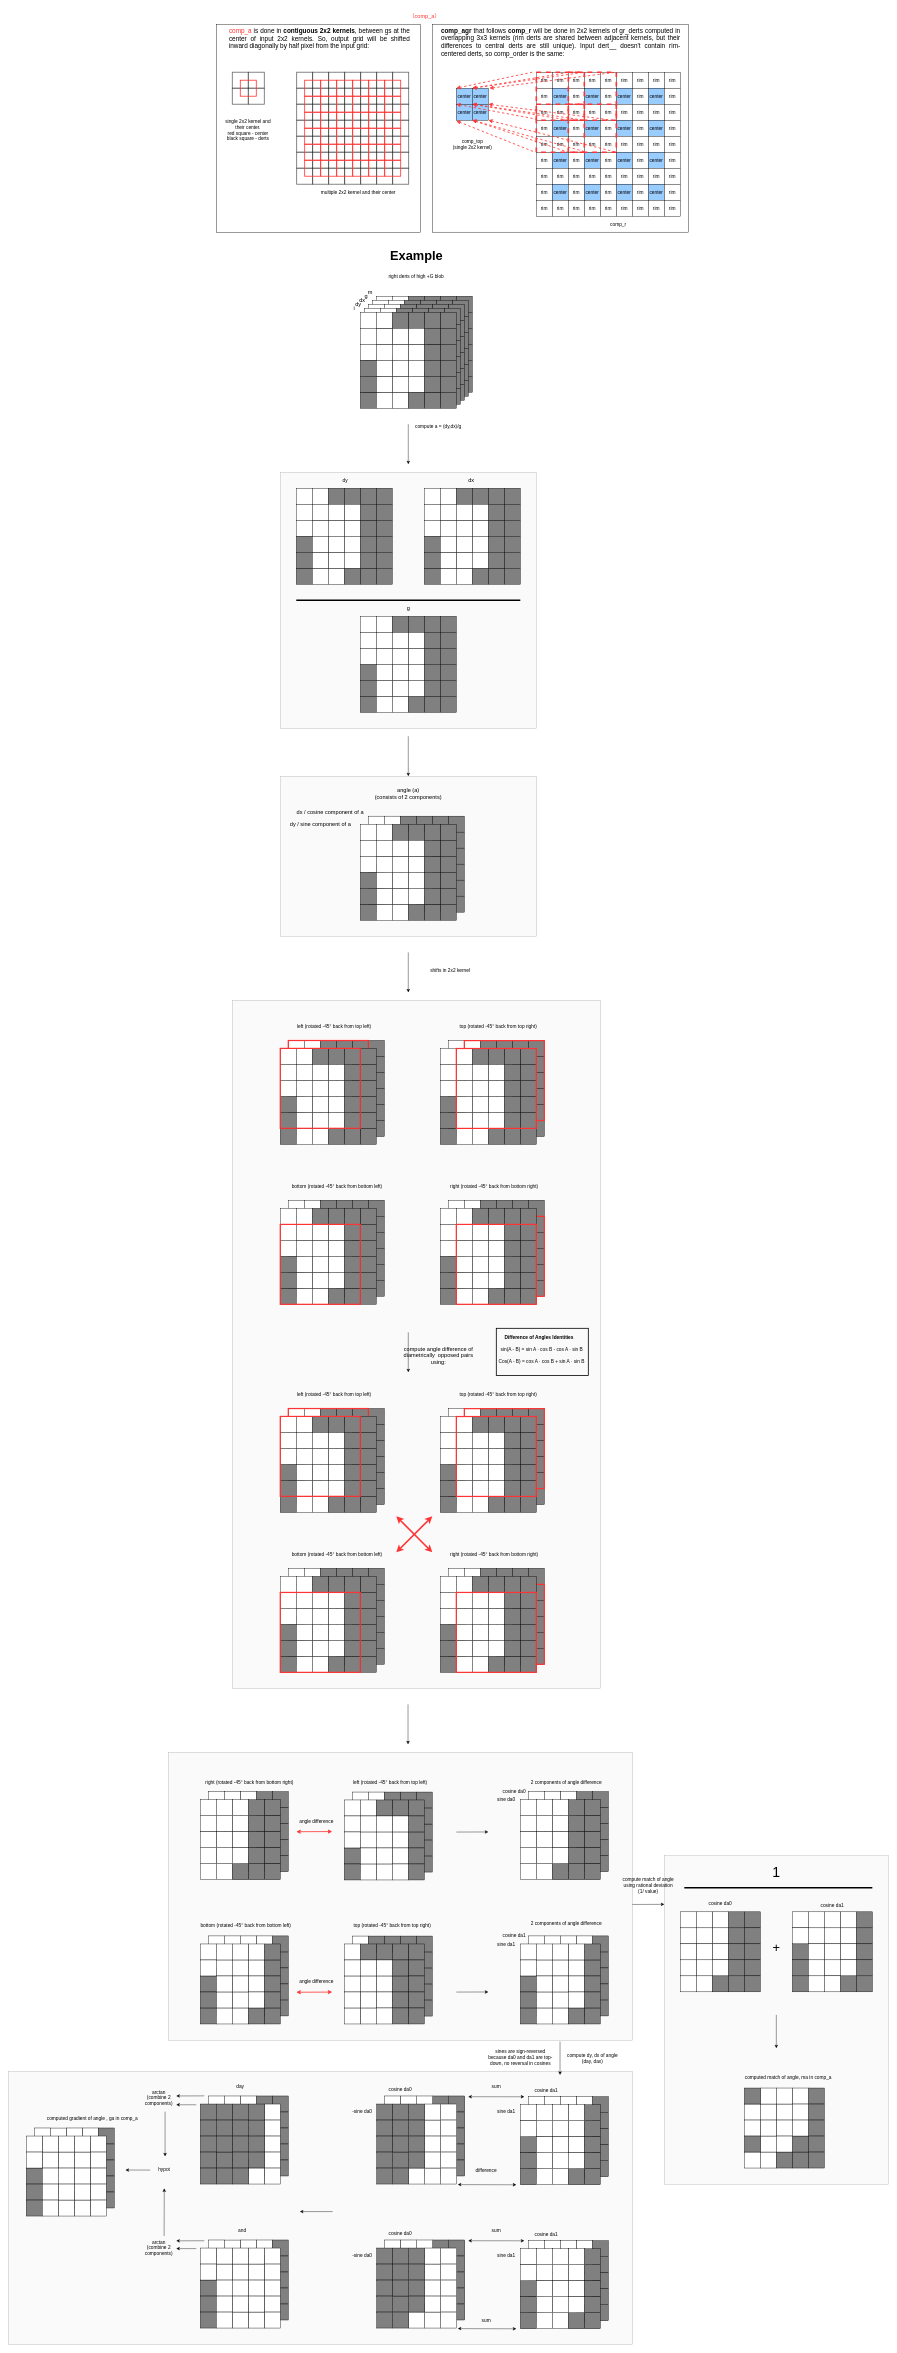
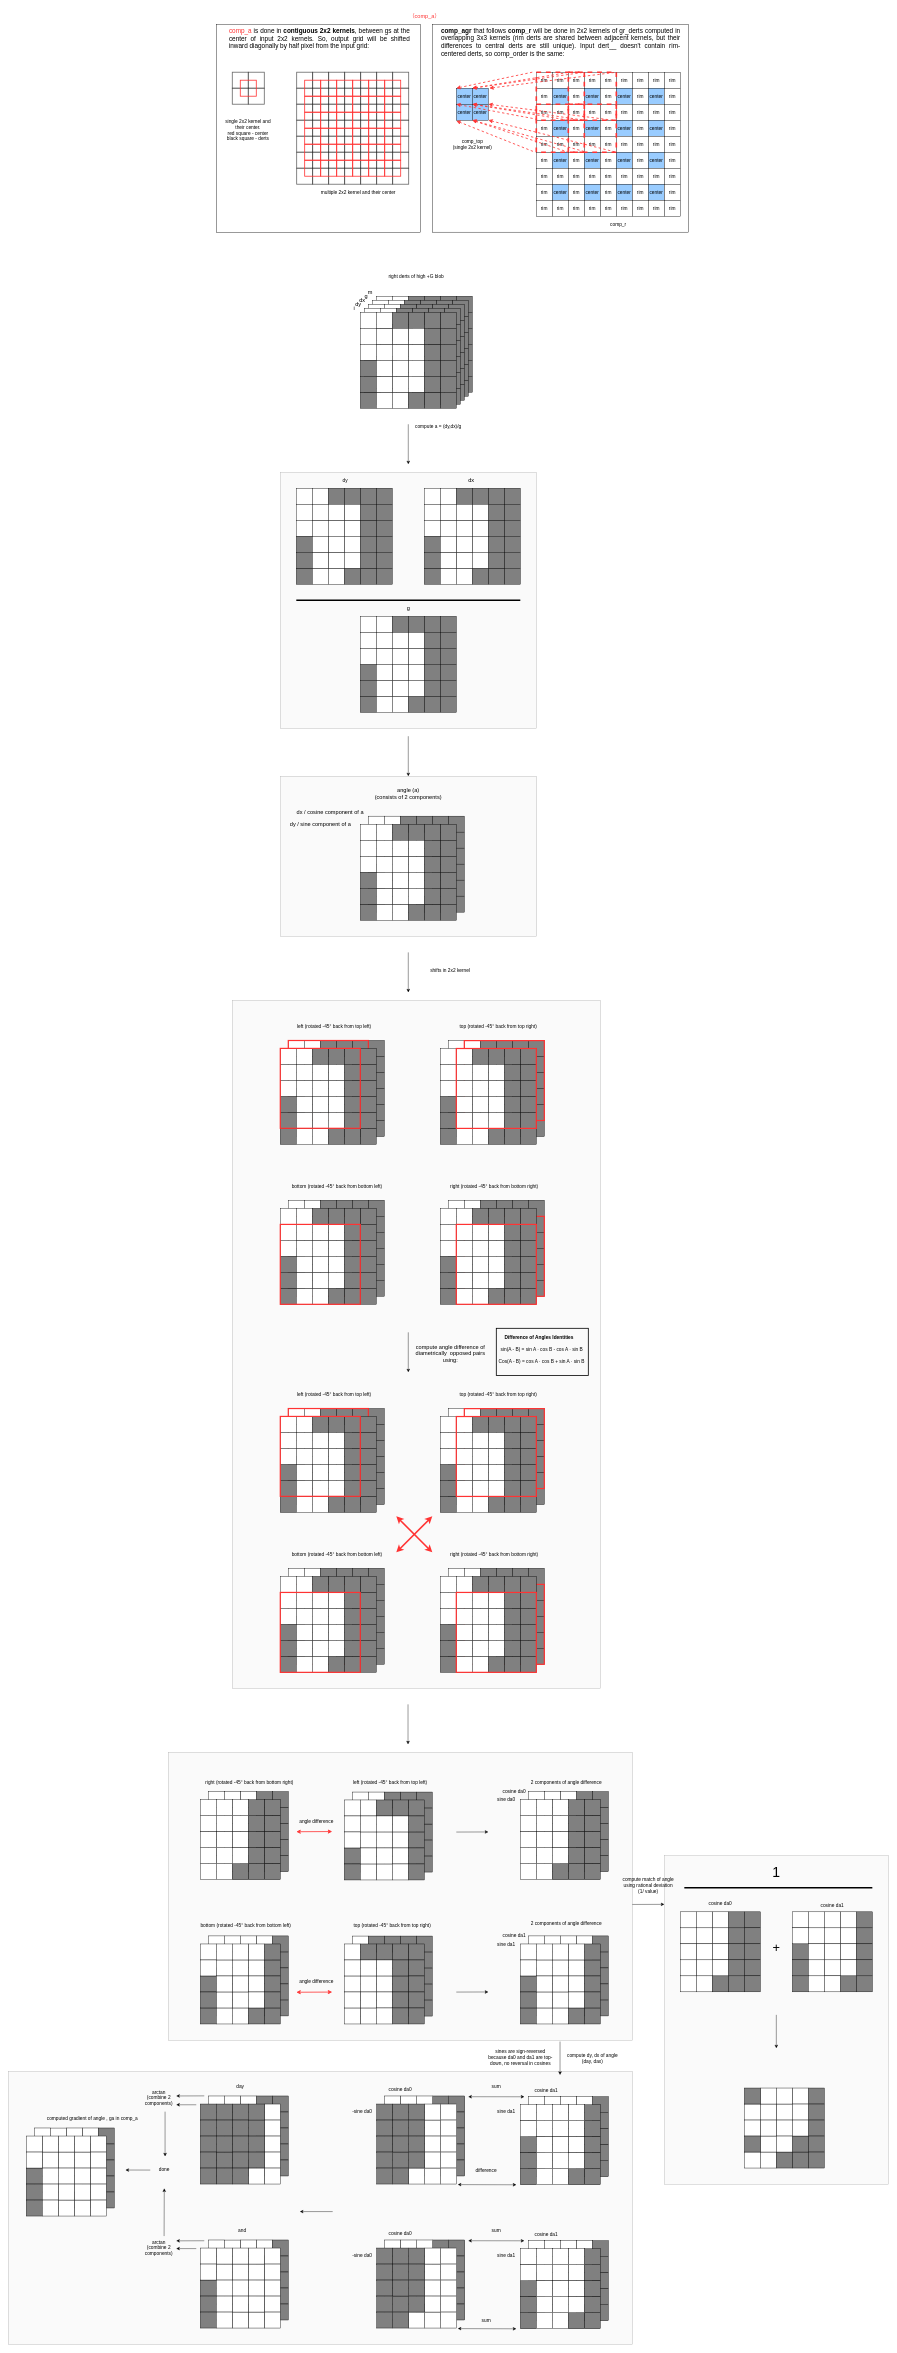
(416, 256) -> none
(438, 1355) -> (450, 1353)
(788, 2077) -> none
(164, 2170) -> (164, 2170)
